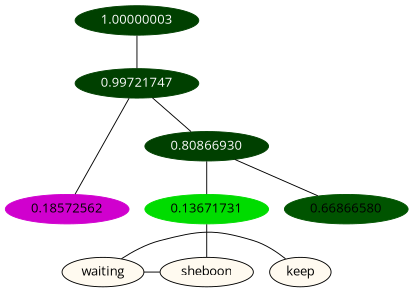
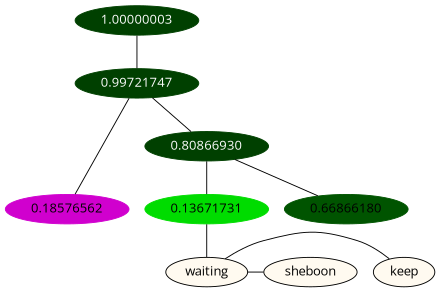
(67, 209) -> (67, 209)
(346, 209) -> (346, 209)
(207, 241) -> (207, 241)
